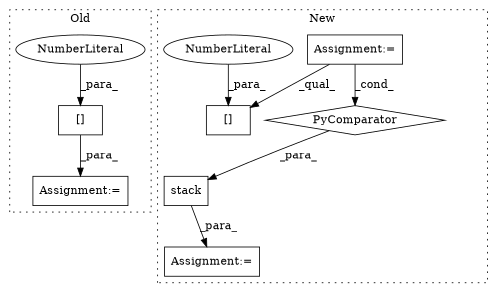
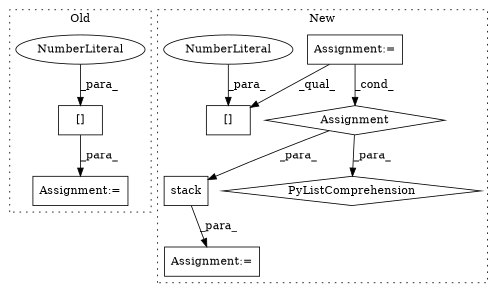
(355, 120) -> (355, 120)
none -> (352, 191)
